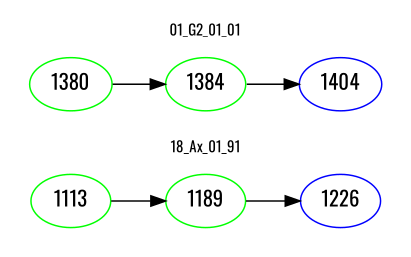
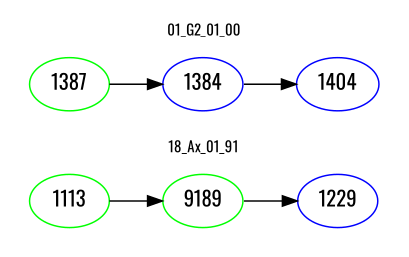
(206, 32) -> (204, 32)
(71, 84) -> (69, 84)
(206, 84) -> (203, 84)
(206, 201) -> (203, 201)
(341, 201) -> (338, 201)
